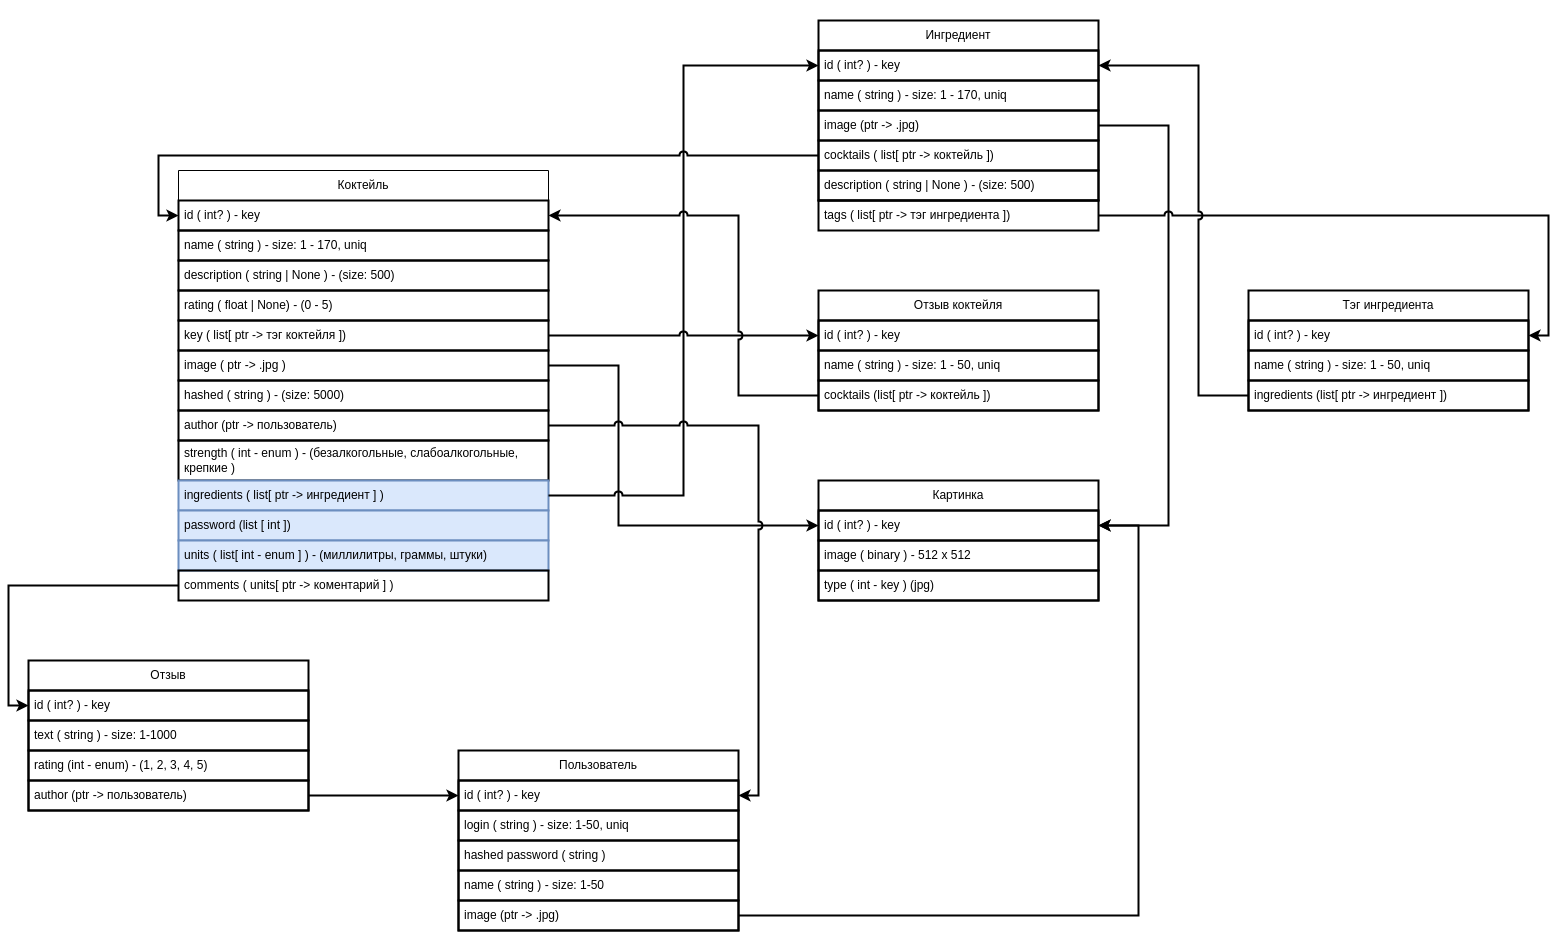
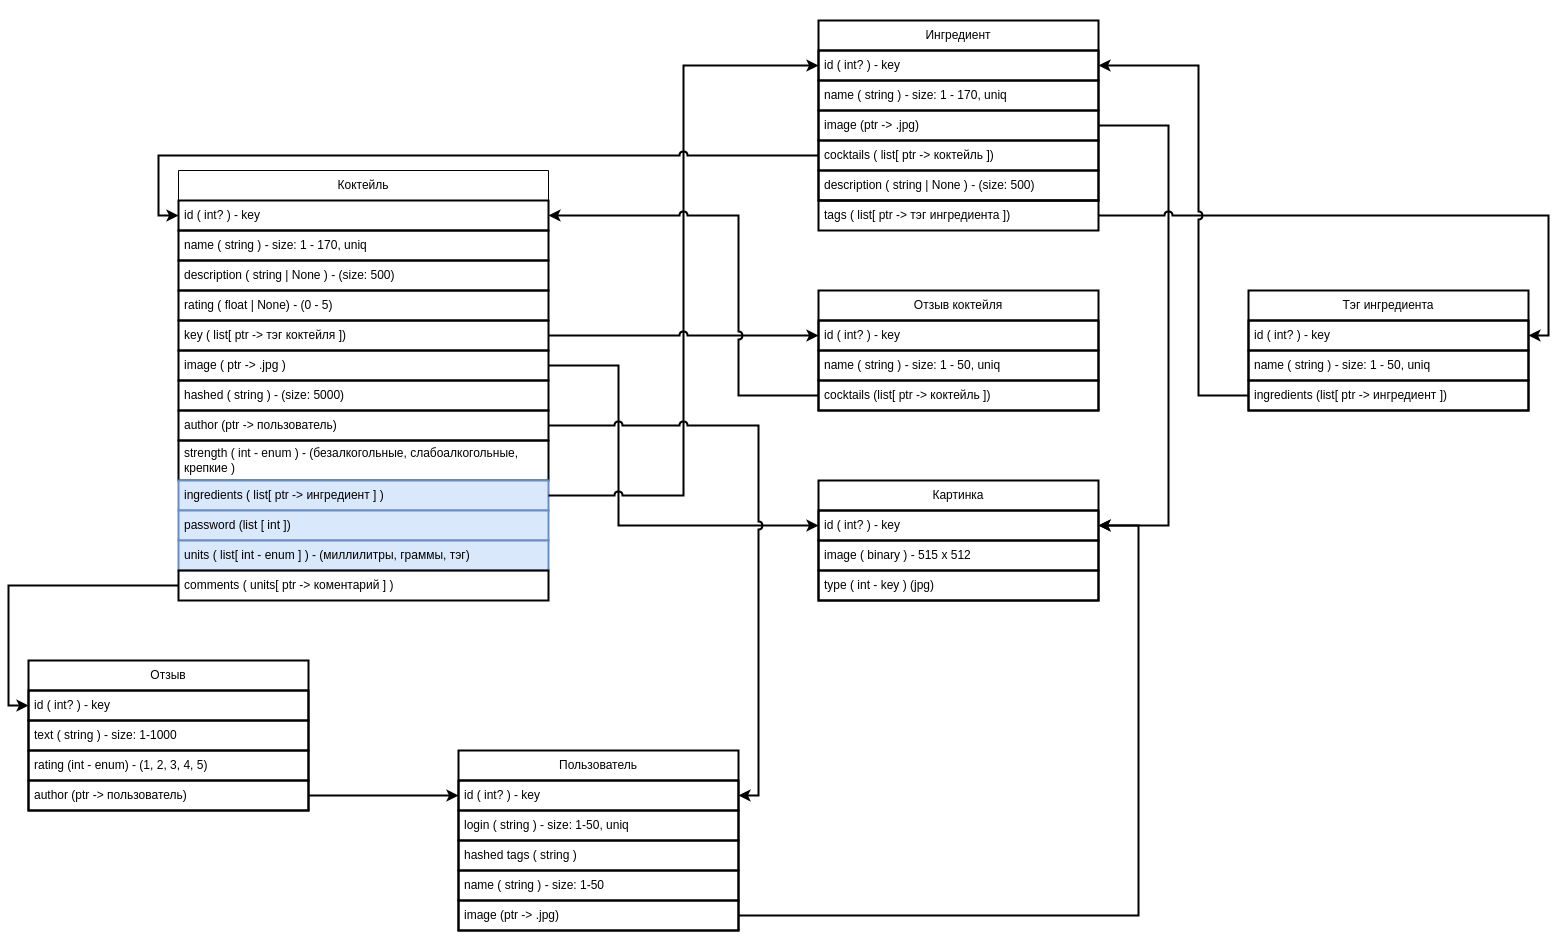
(353, 556) -> (346, 556)
(905, 556) -> (905, 556)
(544, 856) -> (531, 856)
